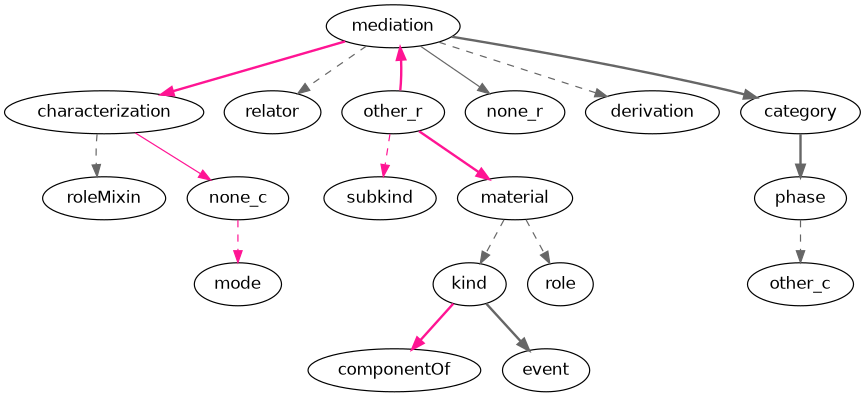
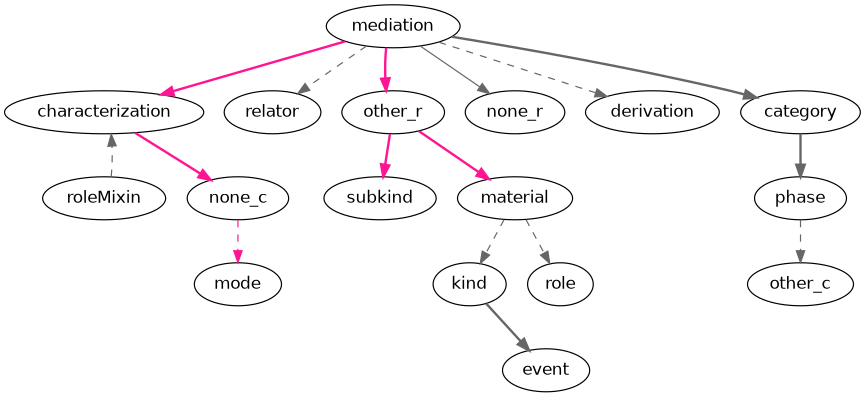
(401, 75) -> (385, 63)
(96, 149) -> (112, 161)
(388, 149) -> (388, 149)
(168, 153) -> (168, 153)
(394, 370) -> none
